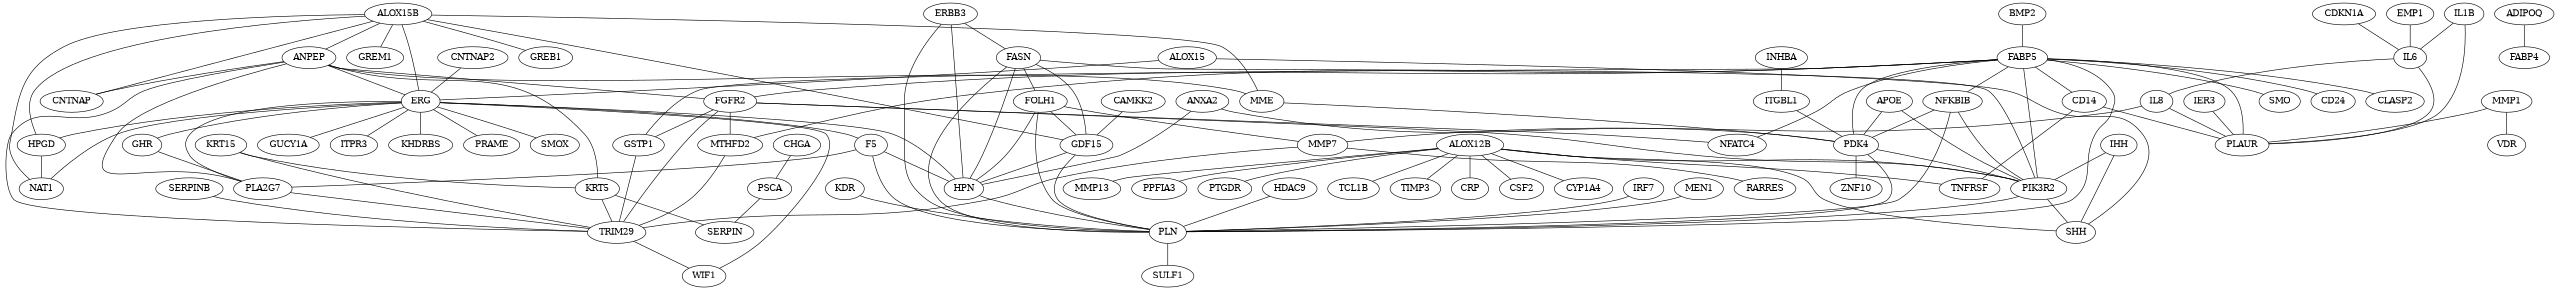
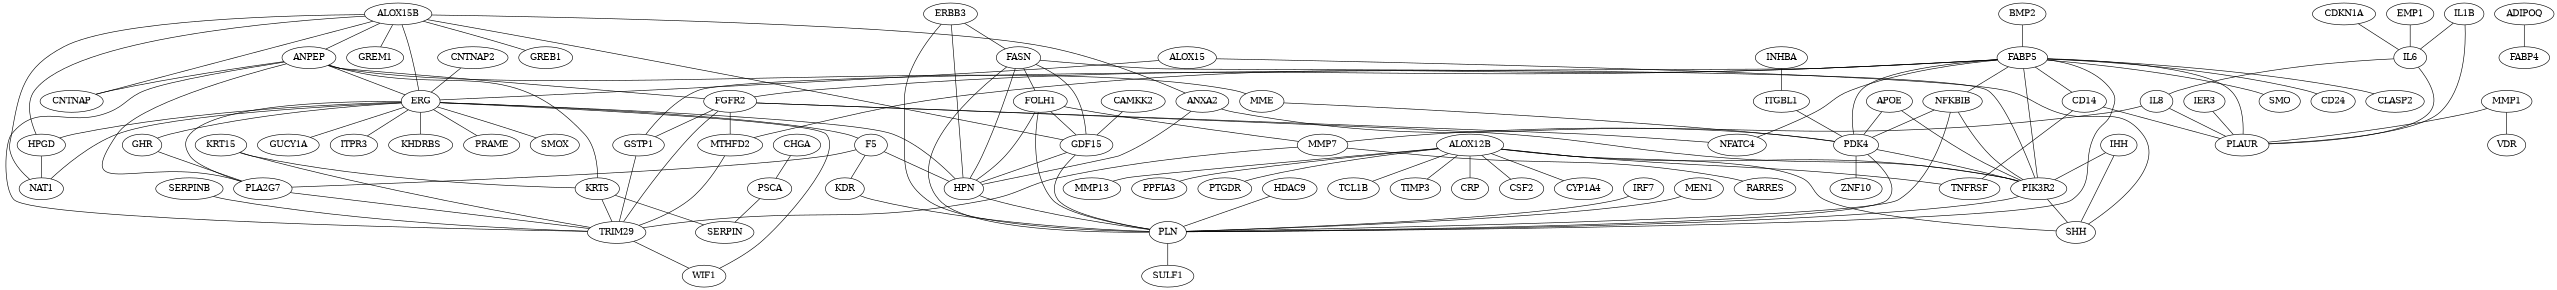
(856, 24) -> (813, 26)
(980, 223) -> (858, 167)
